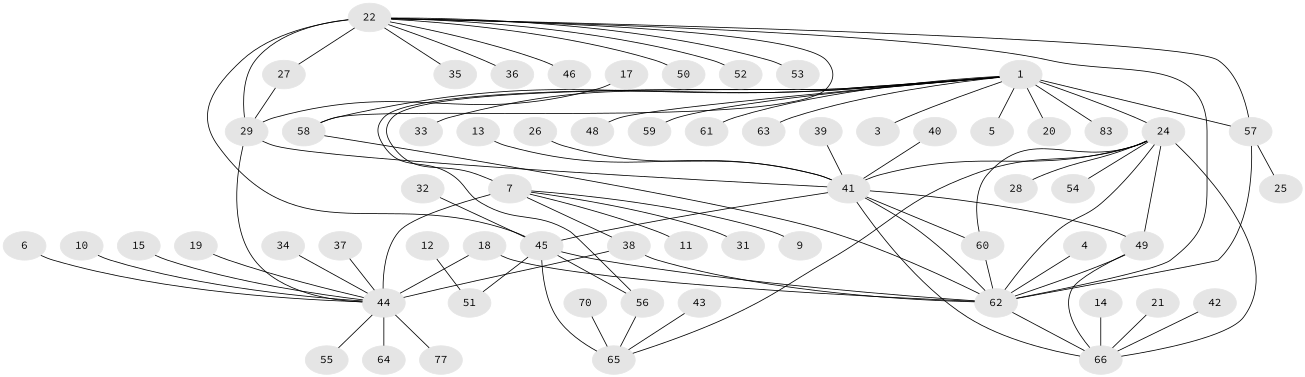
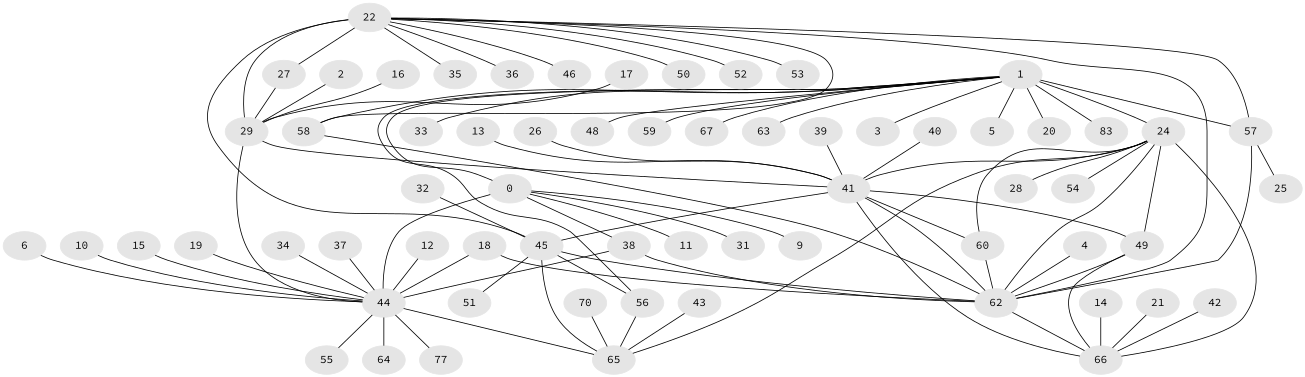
none -> (341, 75)
none -> (398, 75)
(707, 132) -> (707, 132)
(510, 189) -> (510, 189)
(448, 274) -> (406, 274)
none -> (499, 331)
